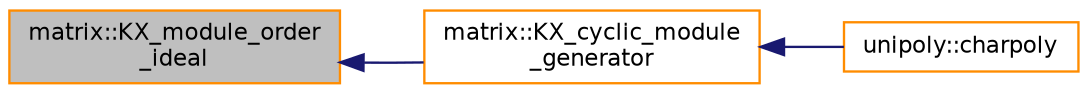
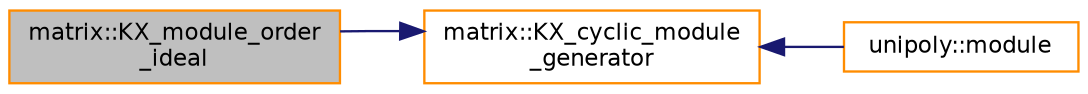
(961, 47) -> (961, 47)
(394, 63) -> (370, 31)
